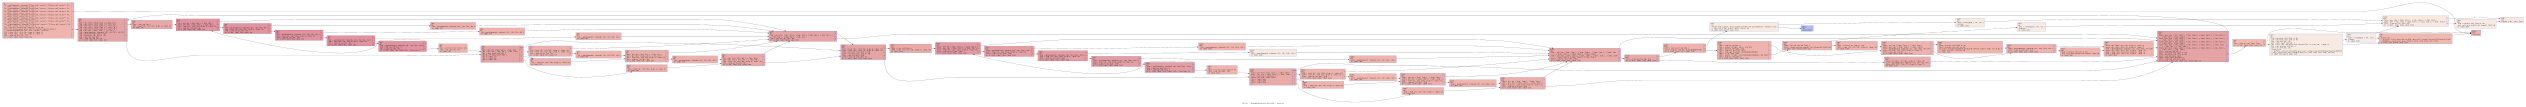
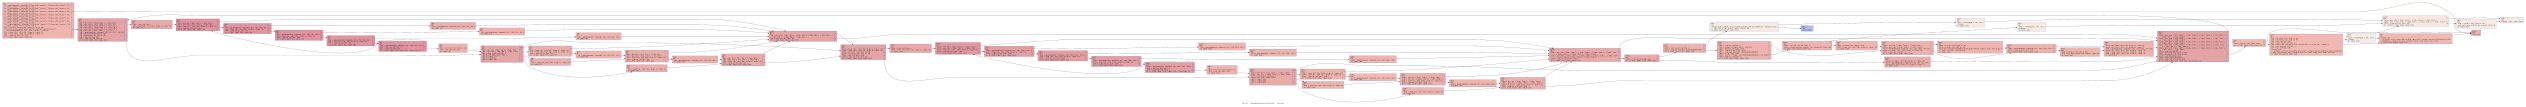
(2306, 45) -> (2306, 45)
(1273, 53) -> (1273, 53)
